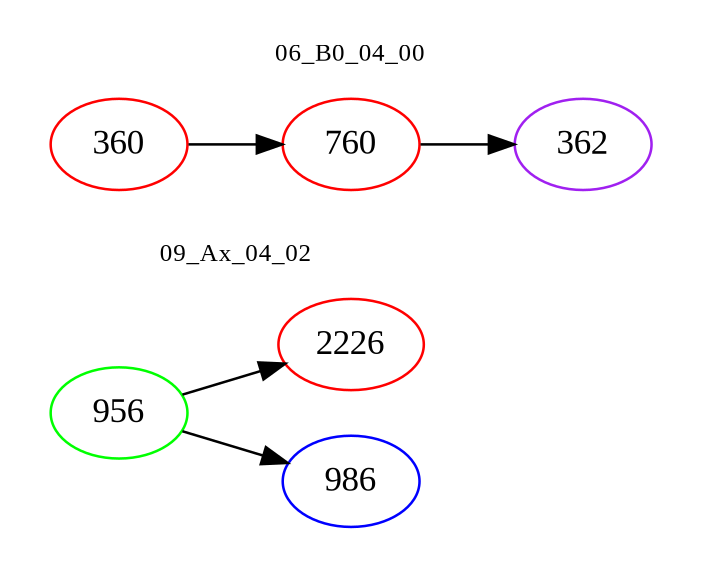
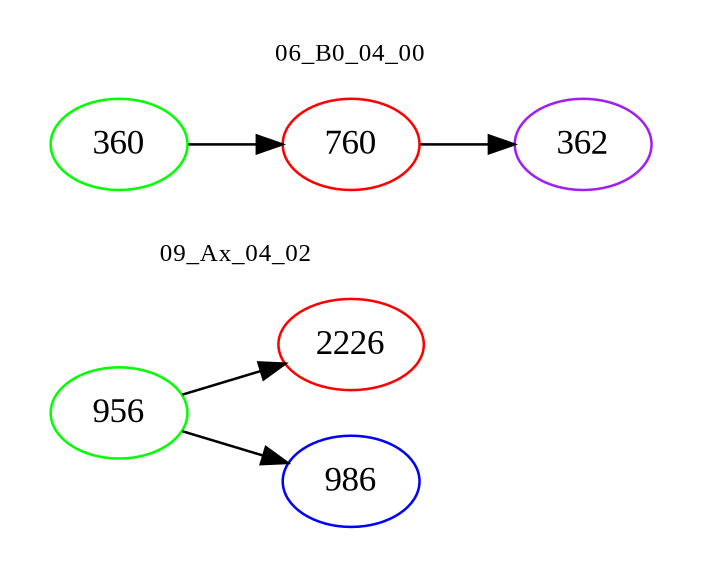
(119, 144) -> (119, 144)
